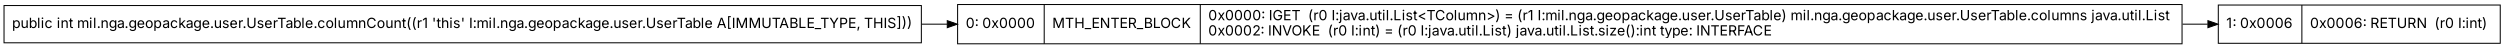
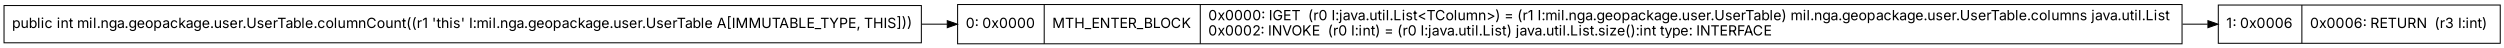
(2401, 24) -> (2401, 24)
